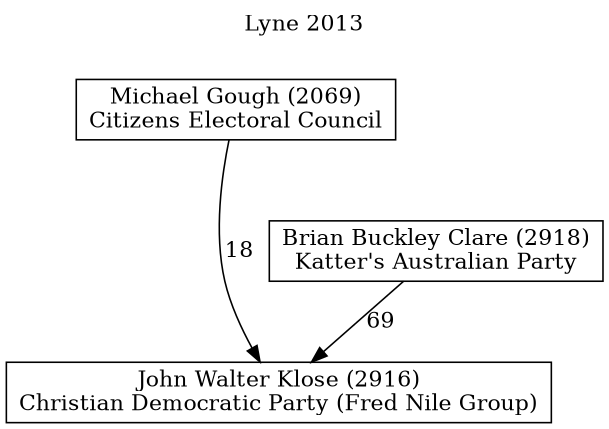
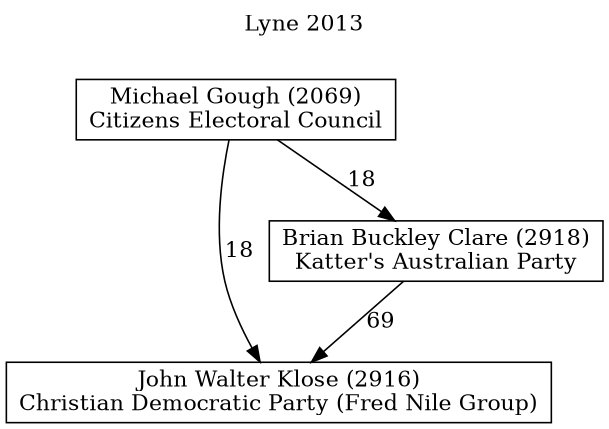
none -> (329, 176)
